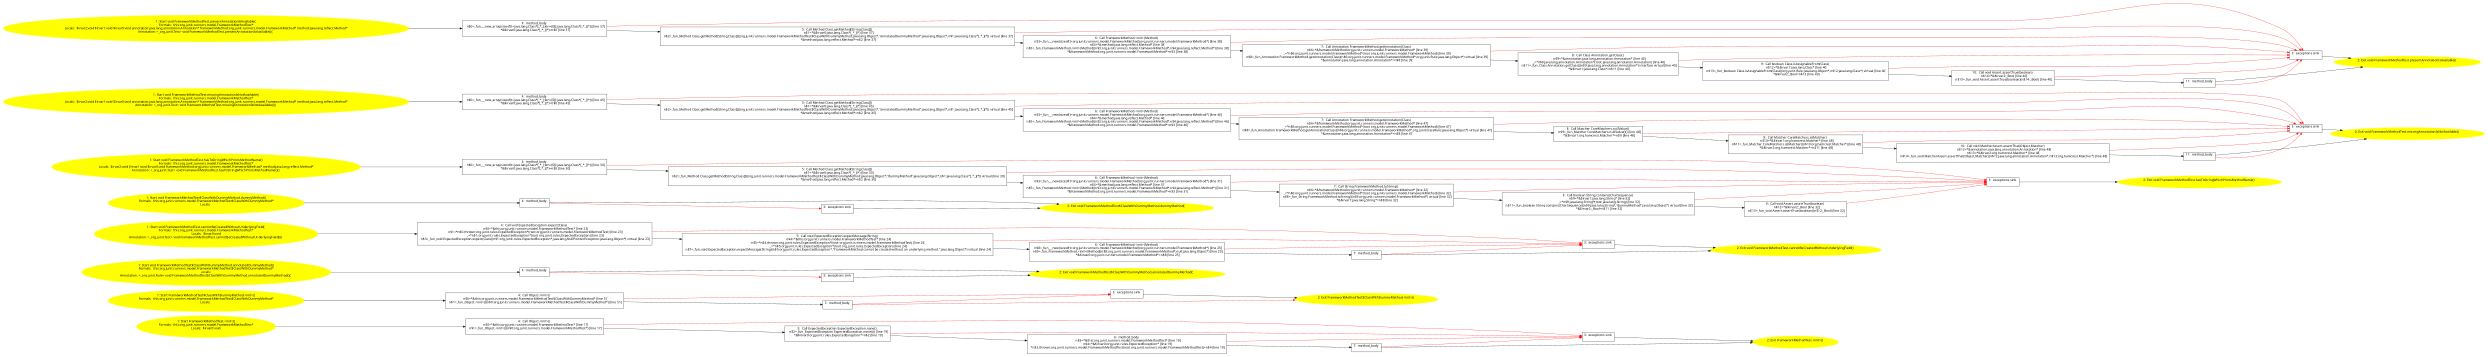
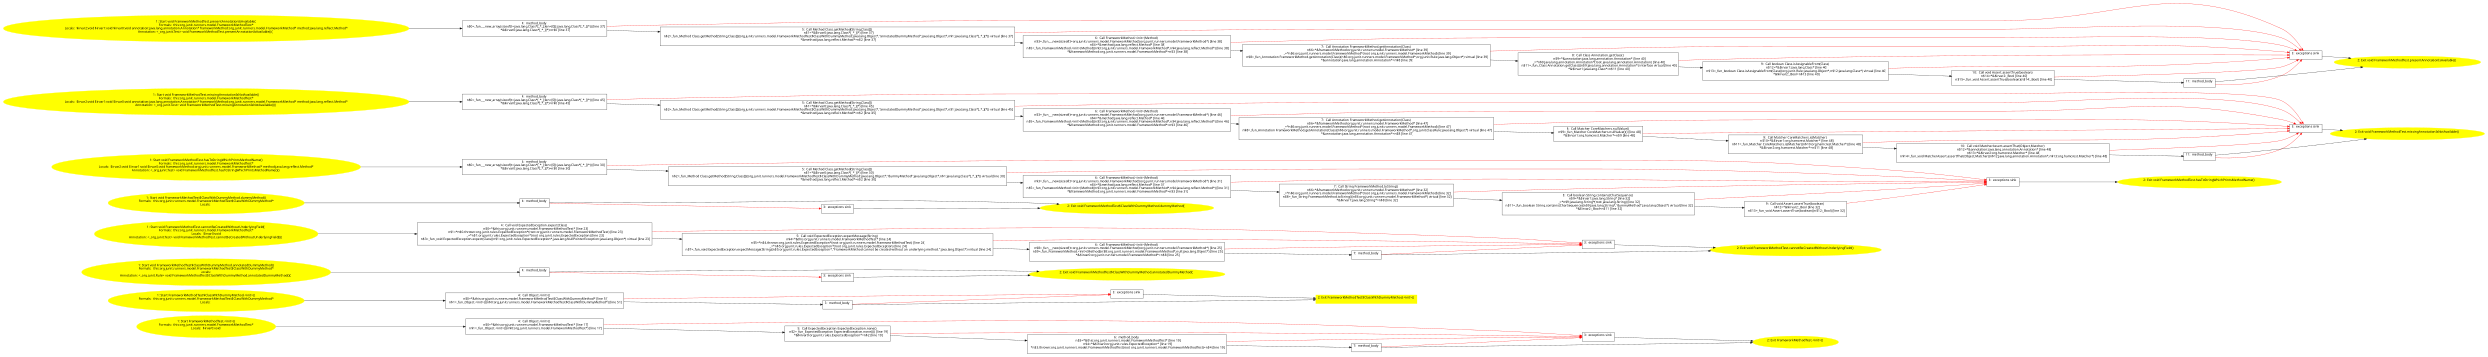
(1366, 299) -> (1366, 299)
(1073, 302) -> (1083, 302)
